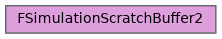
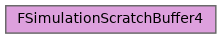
(111, 19) -> (111, 19)
